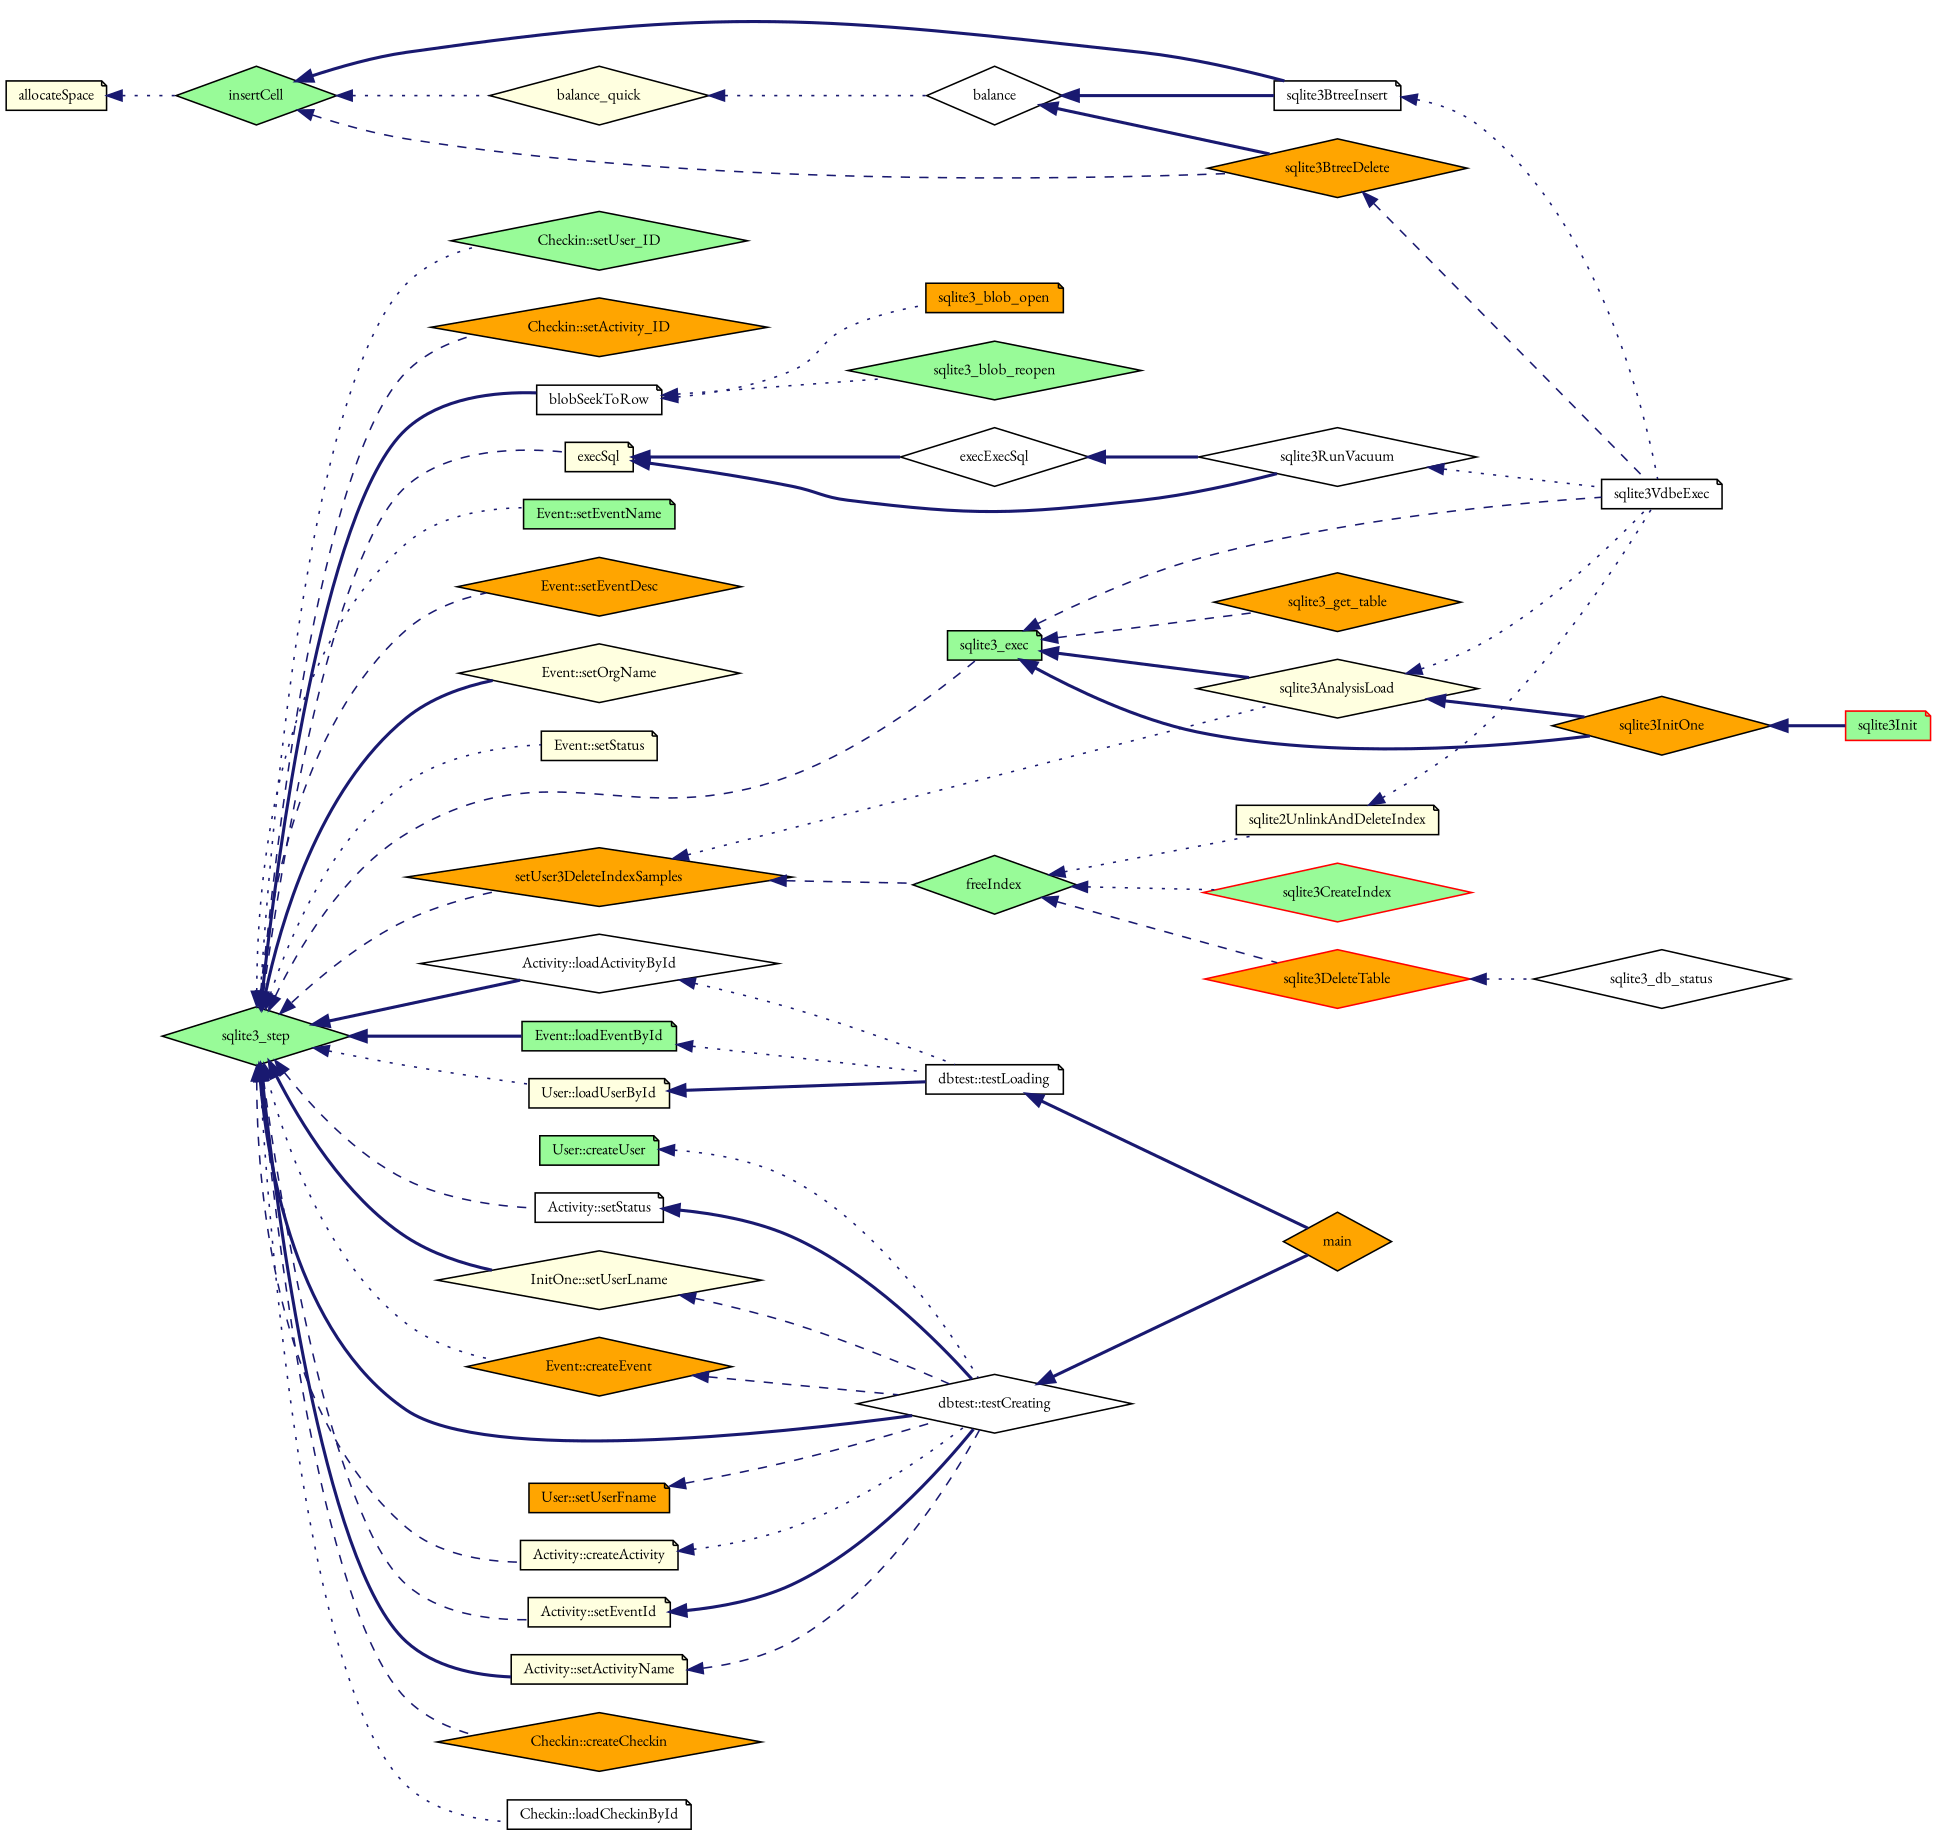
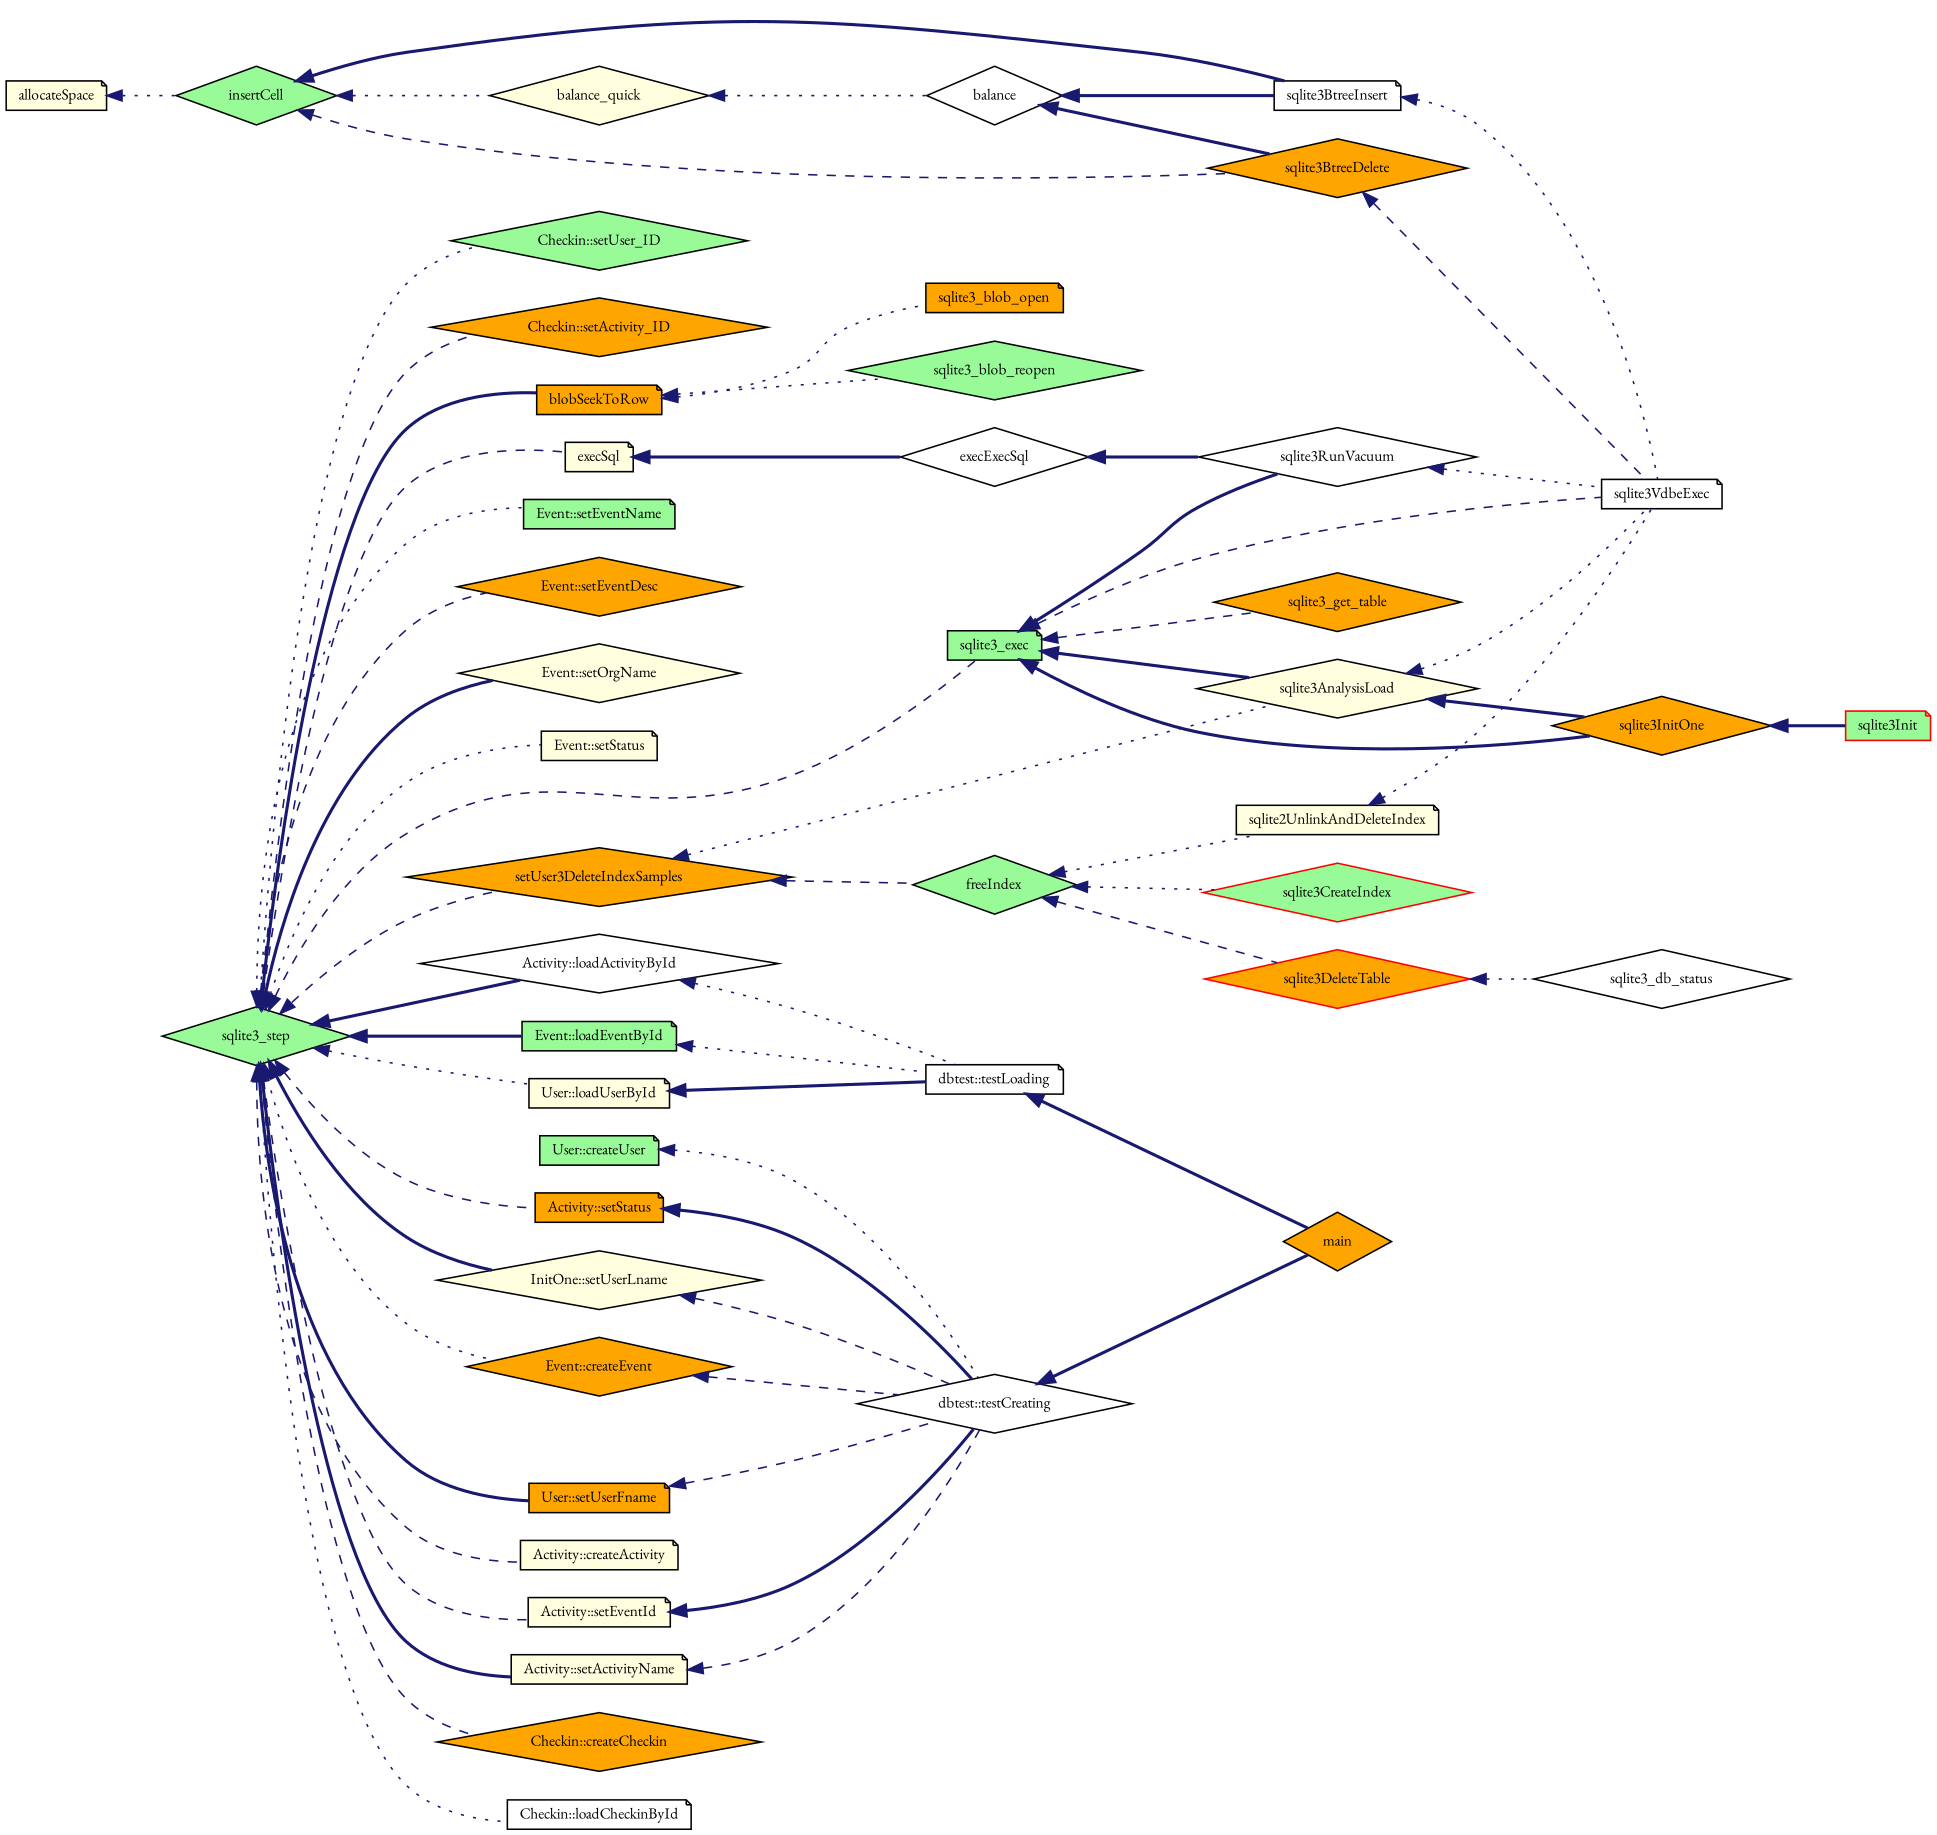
(599, 400) -> (599, 400)
(962, 511) -> (1153, 542)
(599, 1208) -> (599, 1208)
(473, 1432) -> (323, 1346)
(837, 1508) -> none
